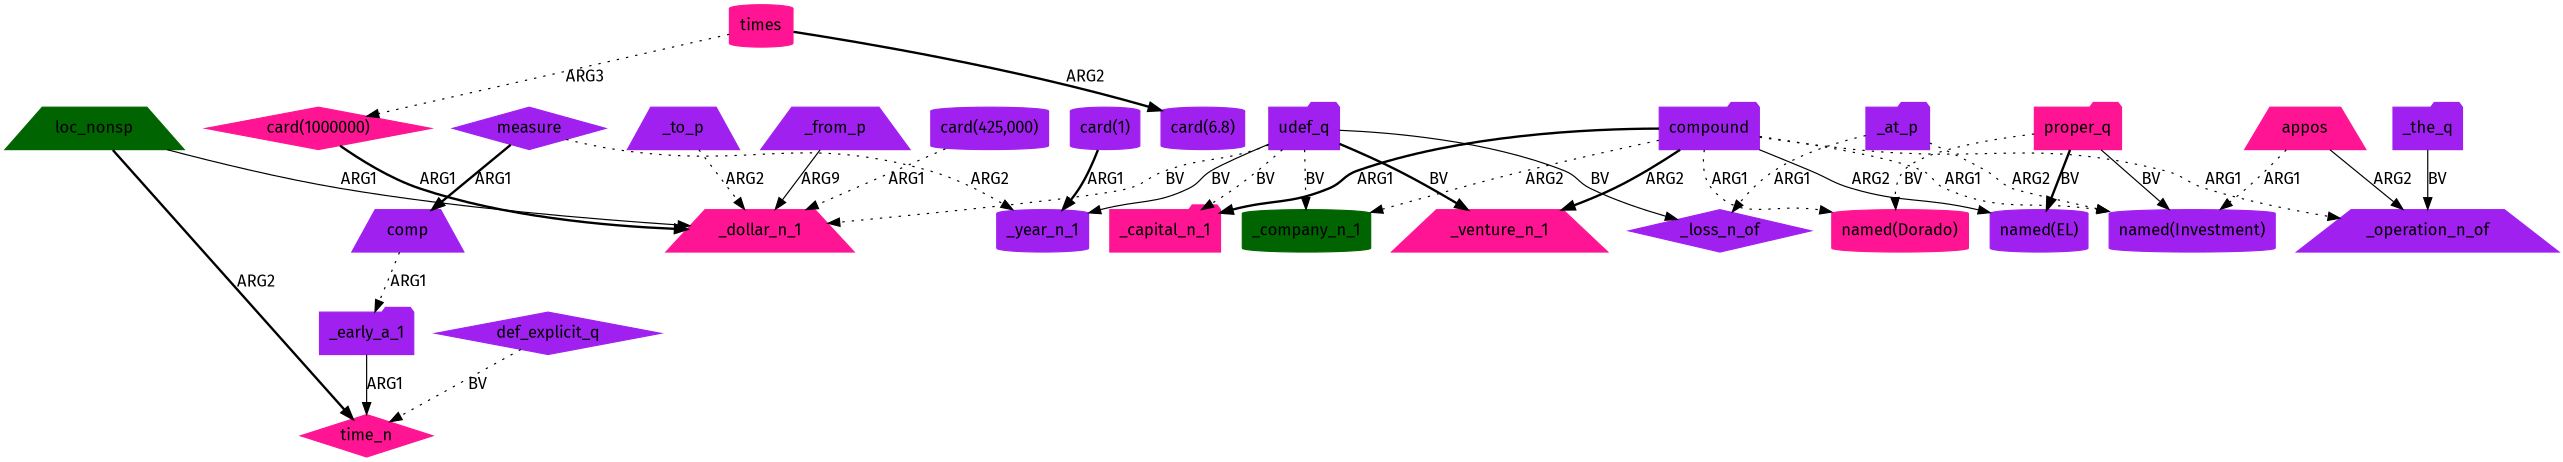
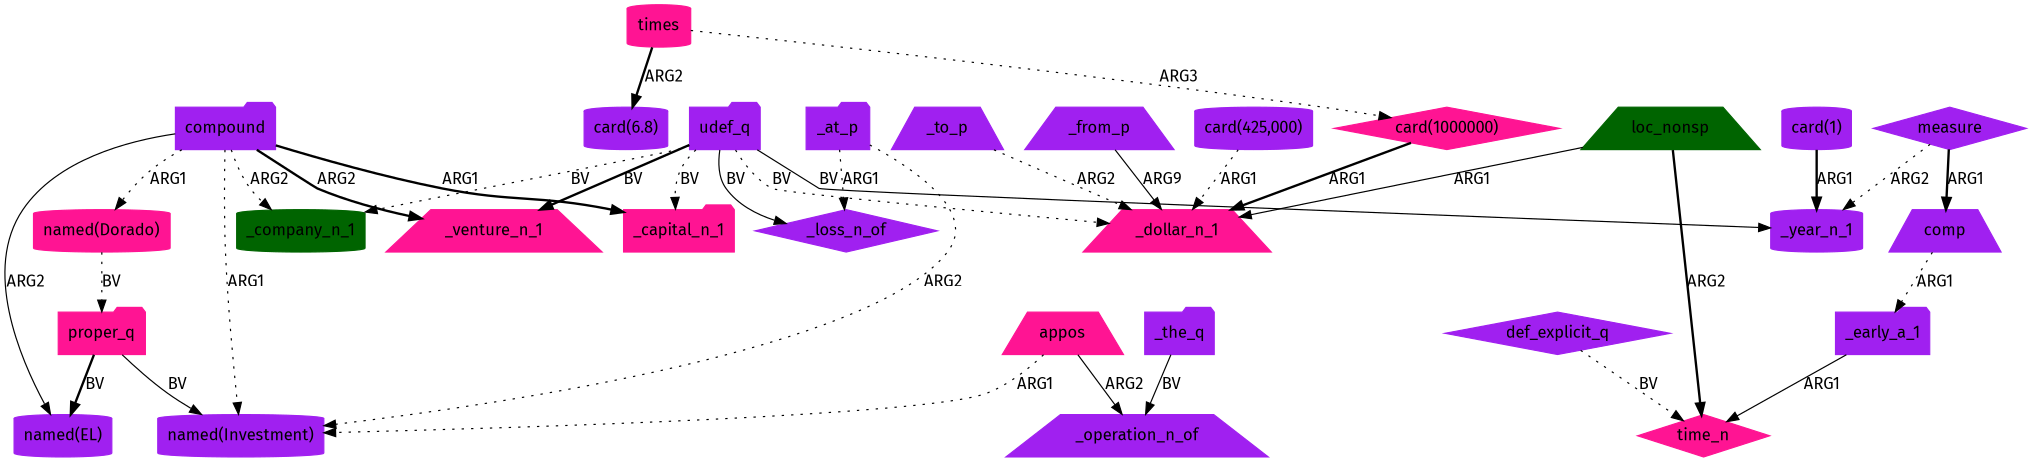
(1961, 147) -> (102, 276)
(2048, 153) -> none
